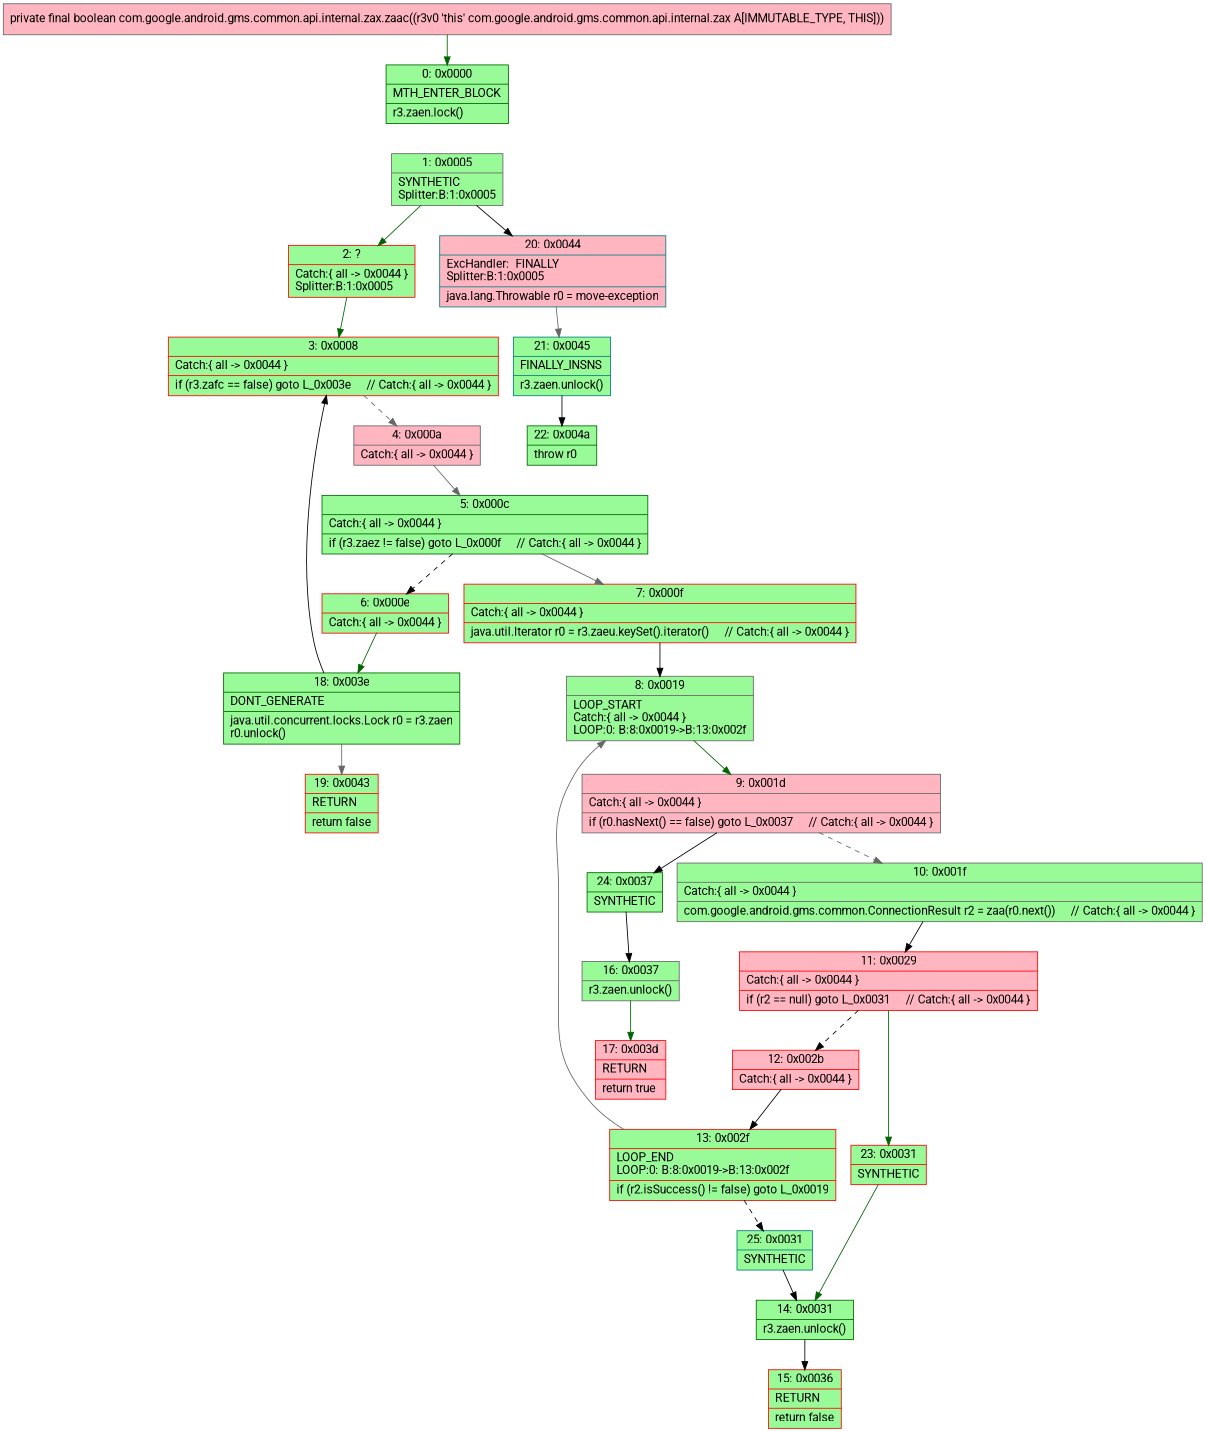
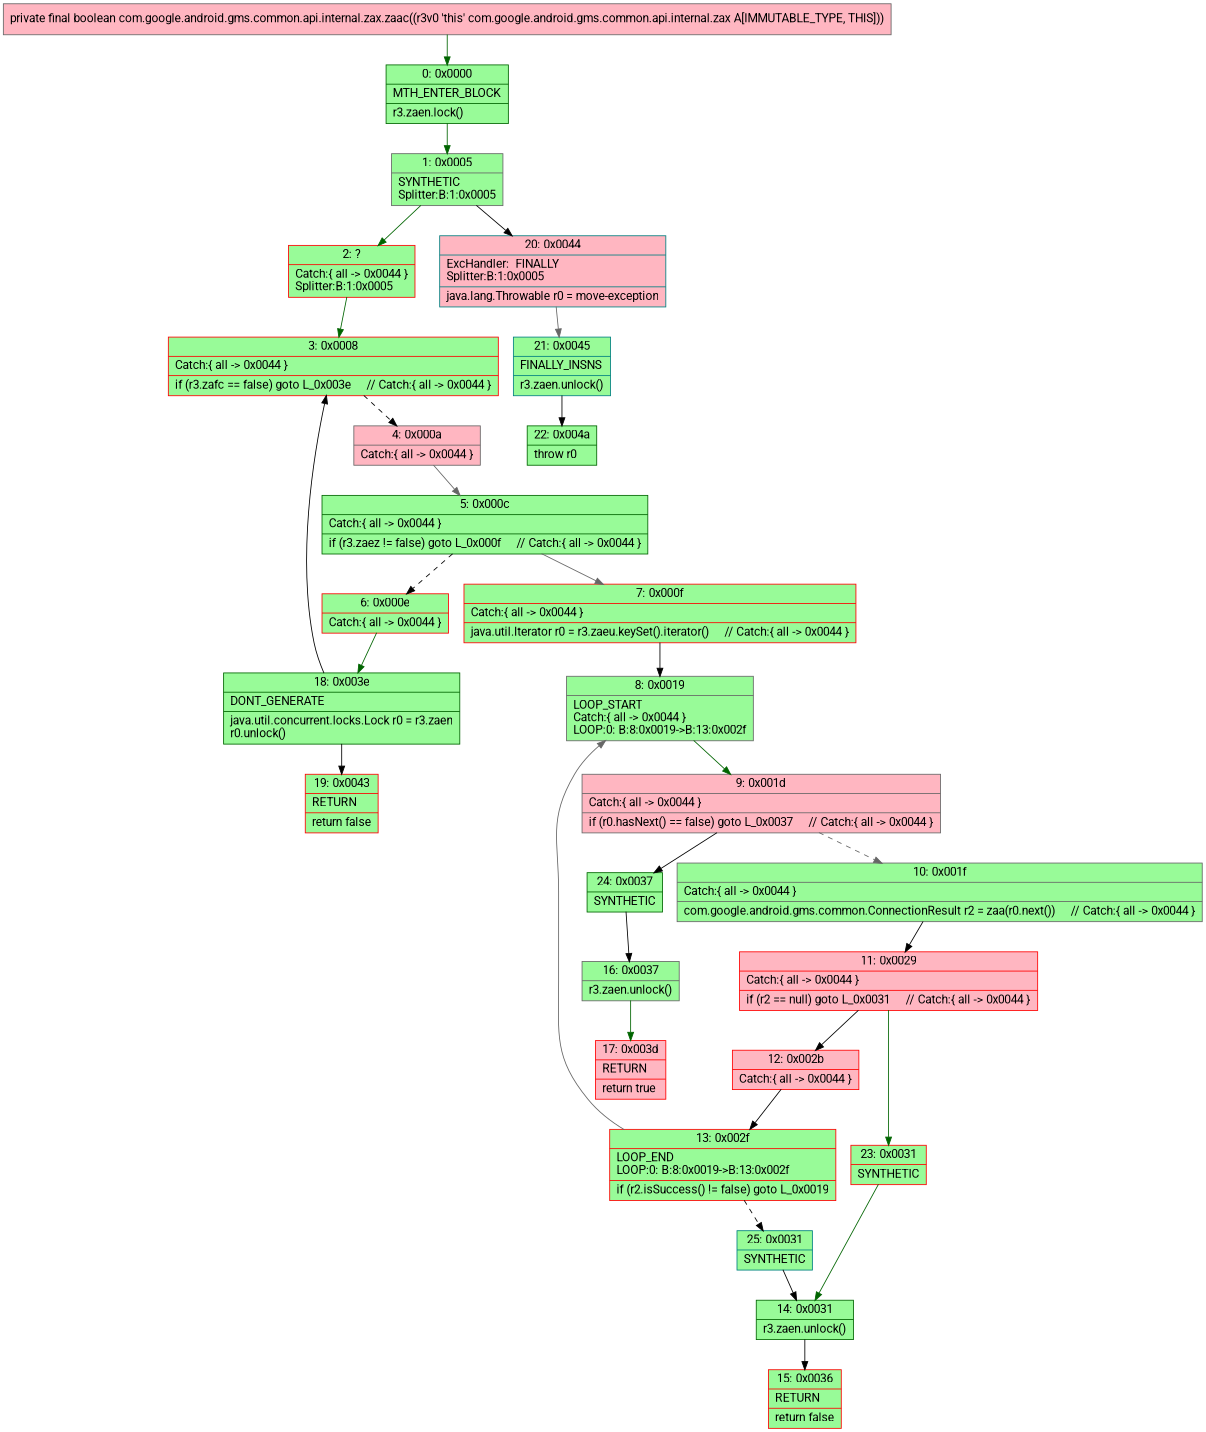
none -> (447, 134)
(377, 408) -> (377, 408)
(342, 755) -> (342, 755)
(840, 1028) -> (840, 1028)
